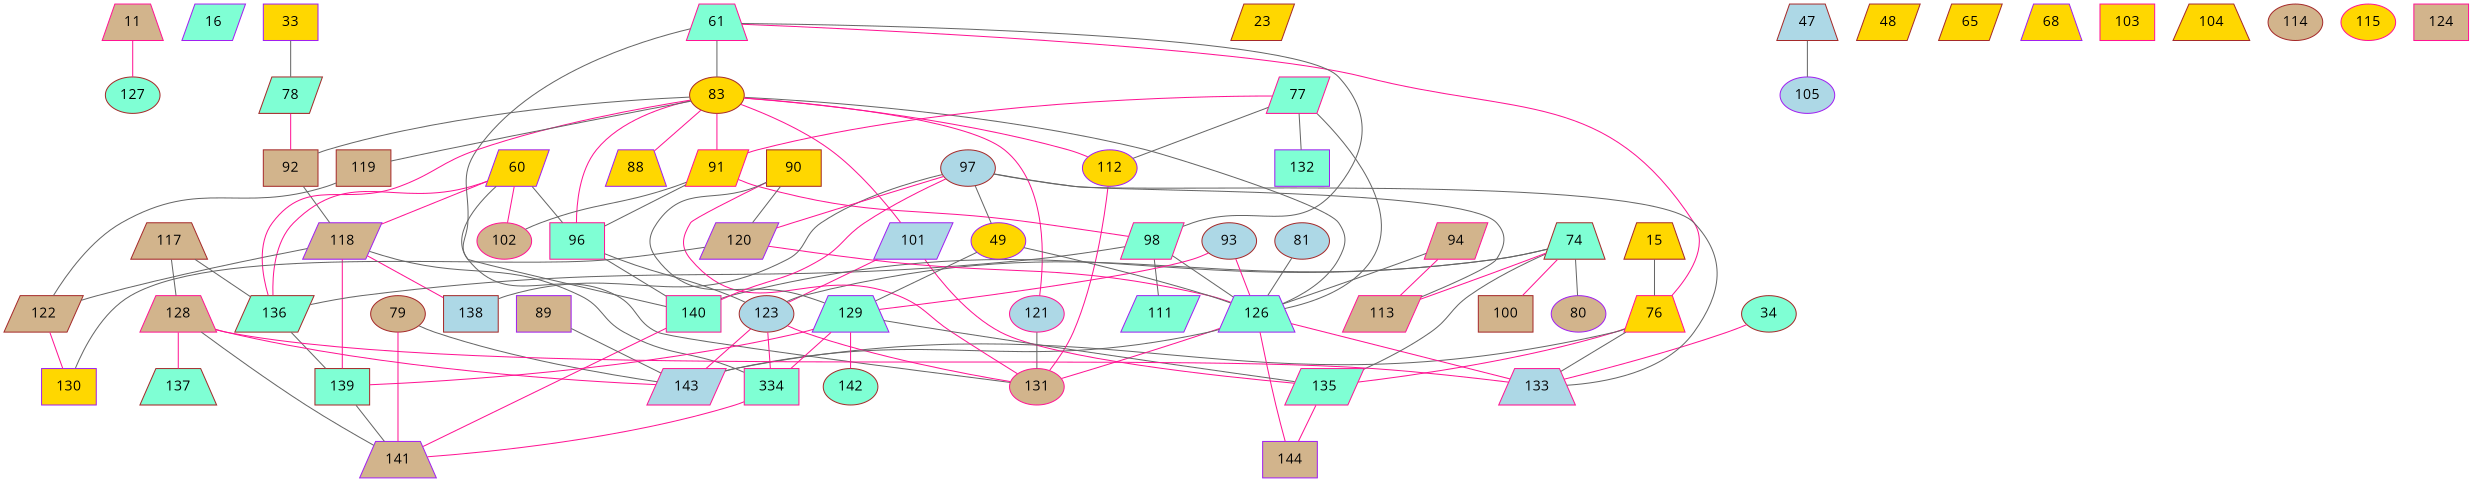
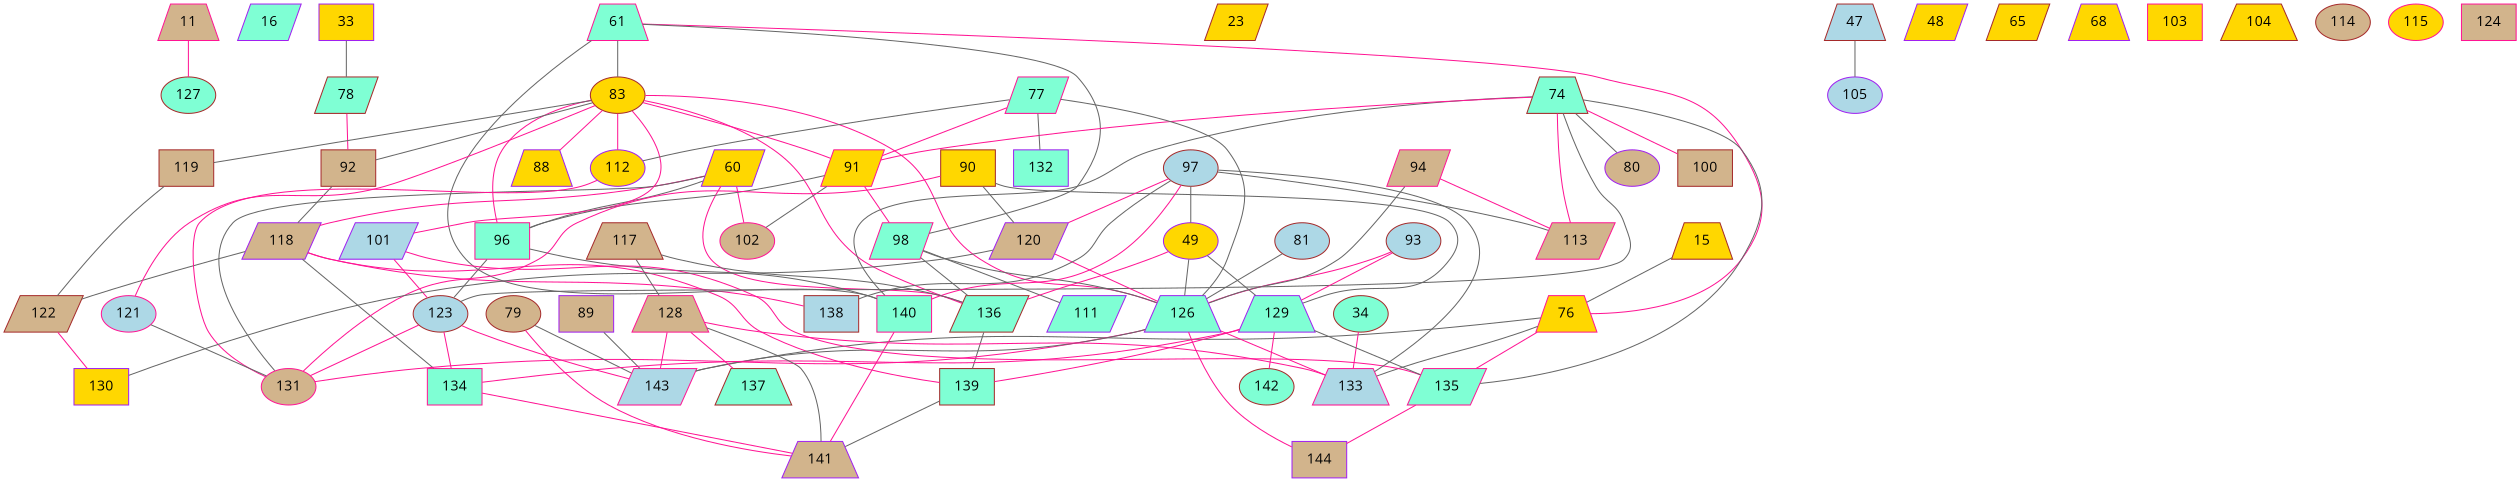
(1888, 22) -> (1936, 22)
none -> (1205, 118)
(1103, 140) -> (919, 173)
none -> (1091, 279)
(772, 387) -> (455, 387)
